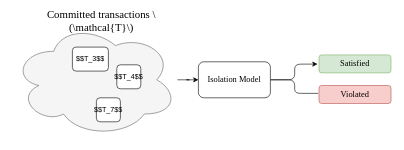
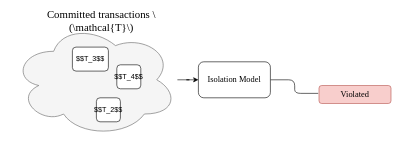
(355, 64) -> none
(295, 73) -> none
(108, 110) -> (108, 110)
